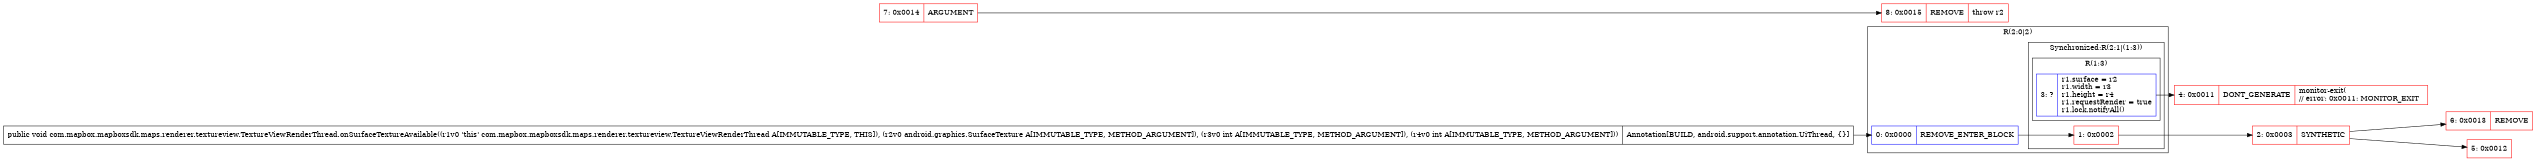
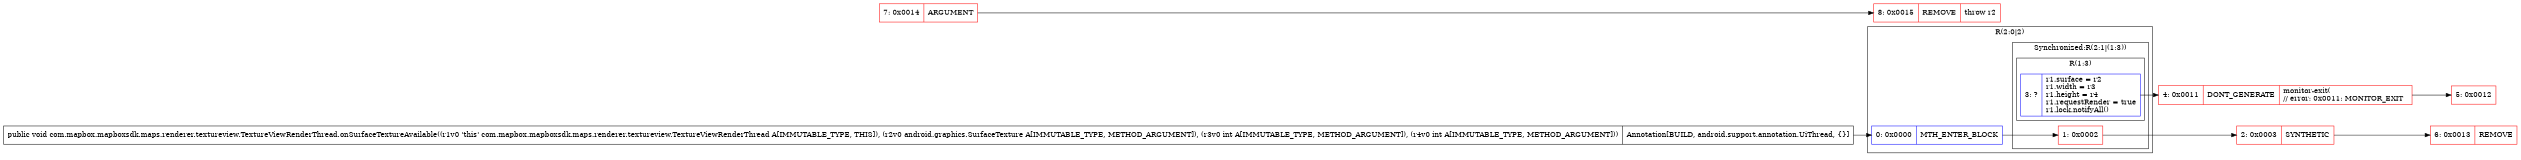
(1967, 135) -> (1959, 135)
(2406, 143) -> (2429, 95)
